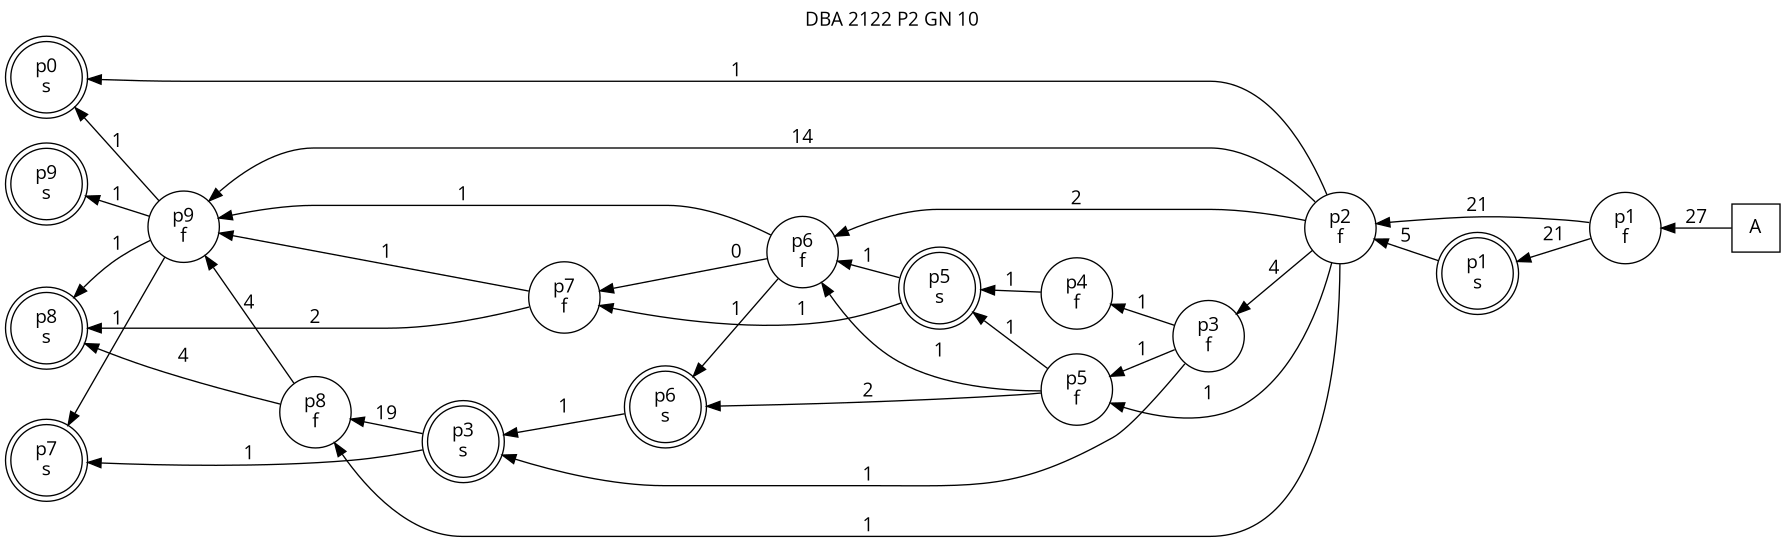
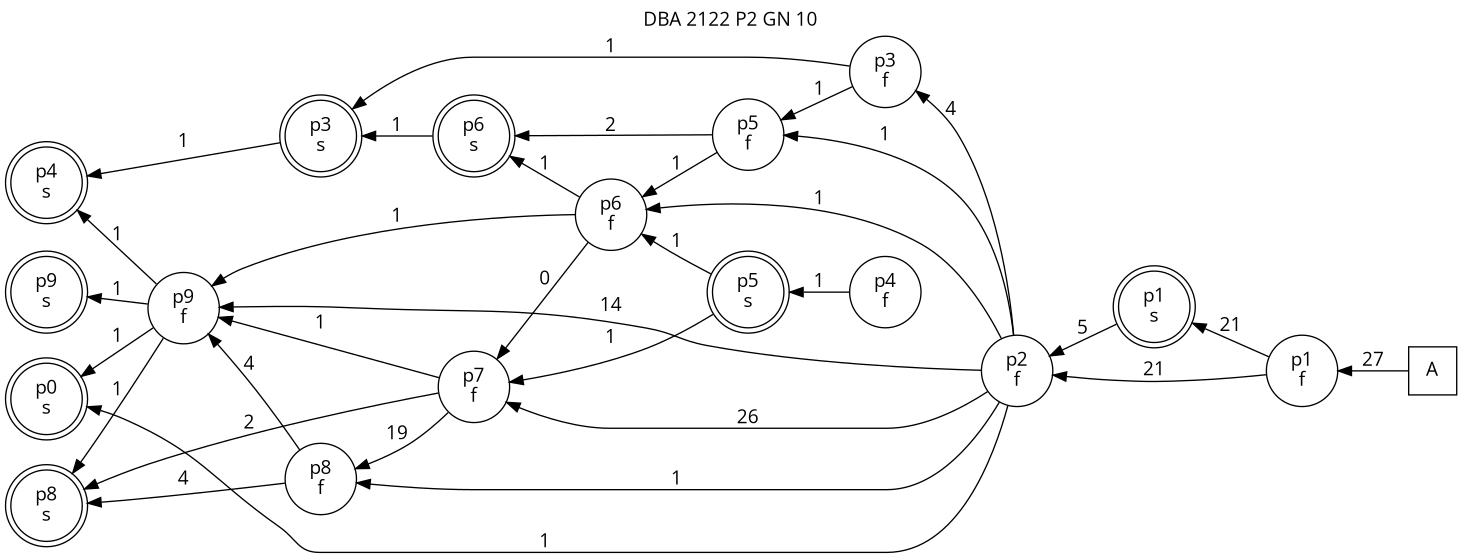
(1077, 199) -> (819, 199)
(1149, 317) -> none
(1016, 345) -> none
(393, 428) -> (411, 443)
none -> (756, 428)
(47, 460) -> (47, 183)
